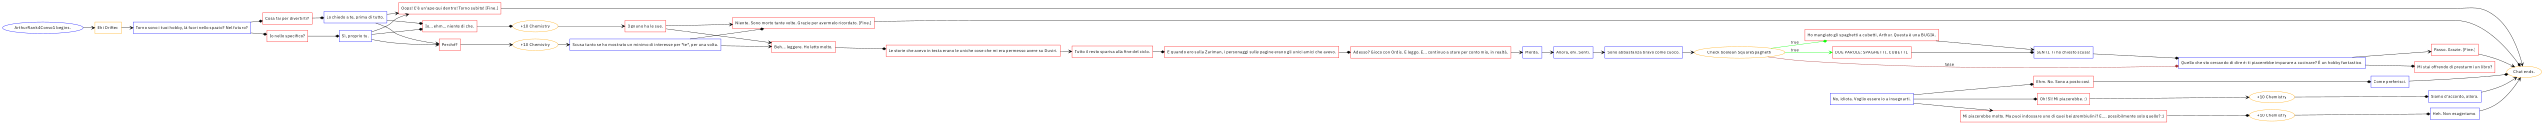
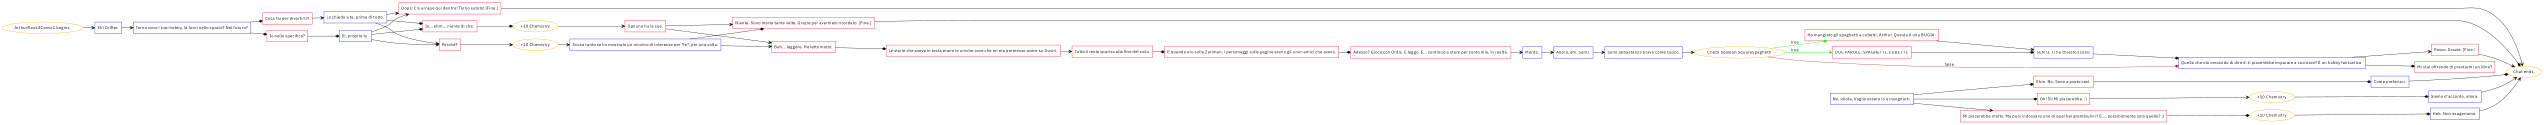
(316, 18) -> (316, 18)
(43, 28) -> (43, 28)
(108, 28) -> (108, 28)
